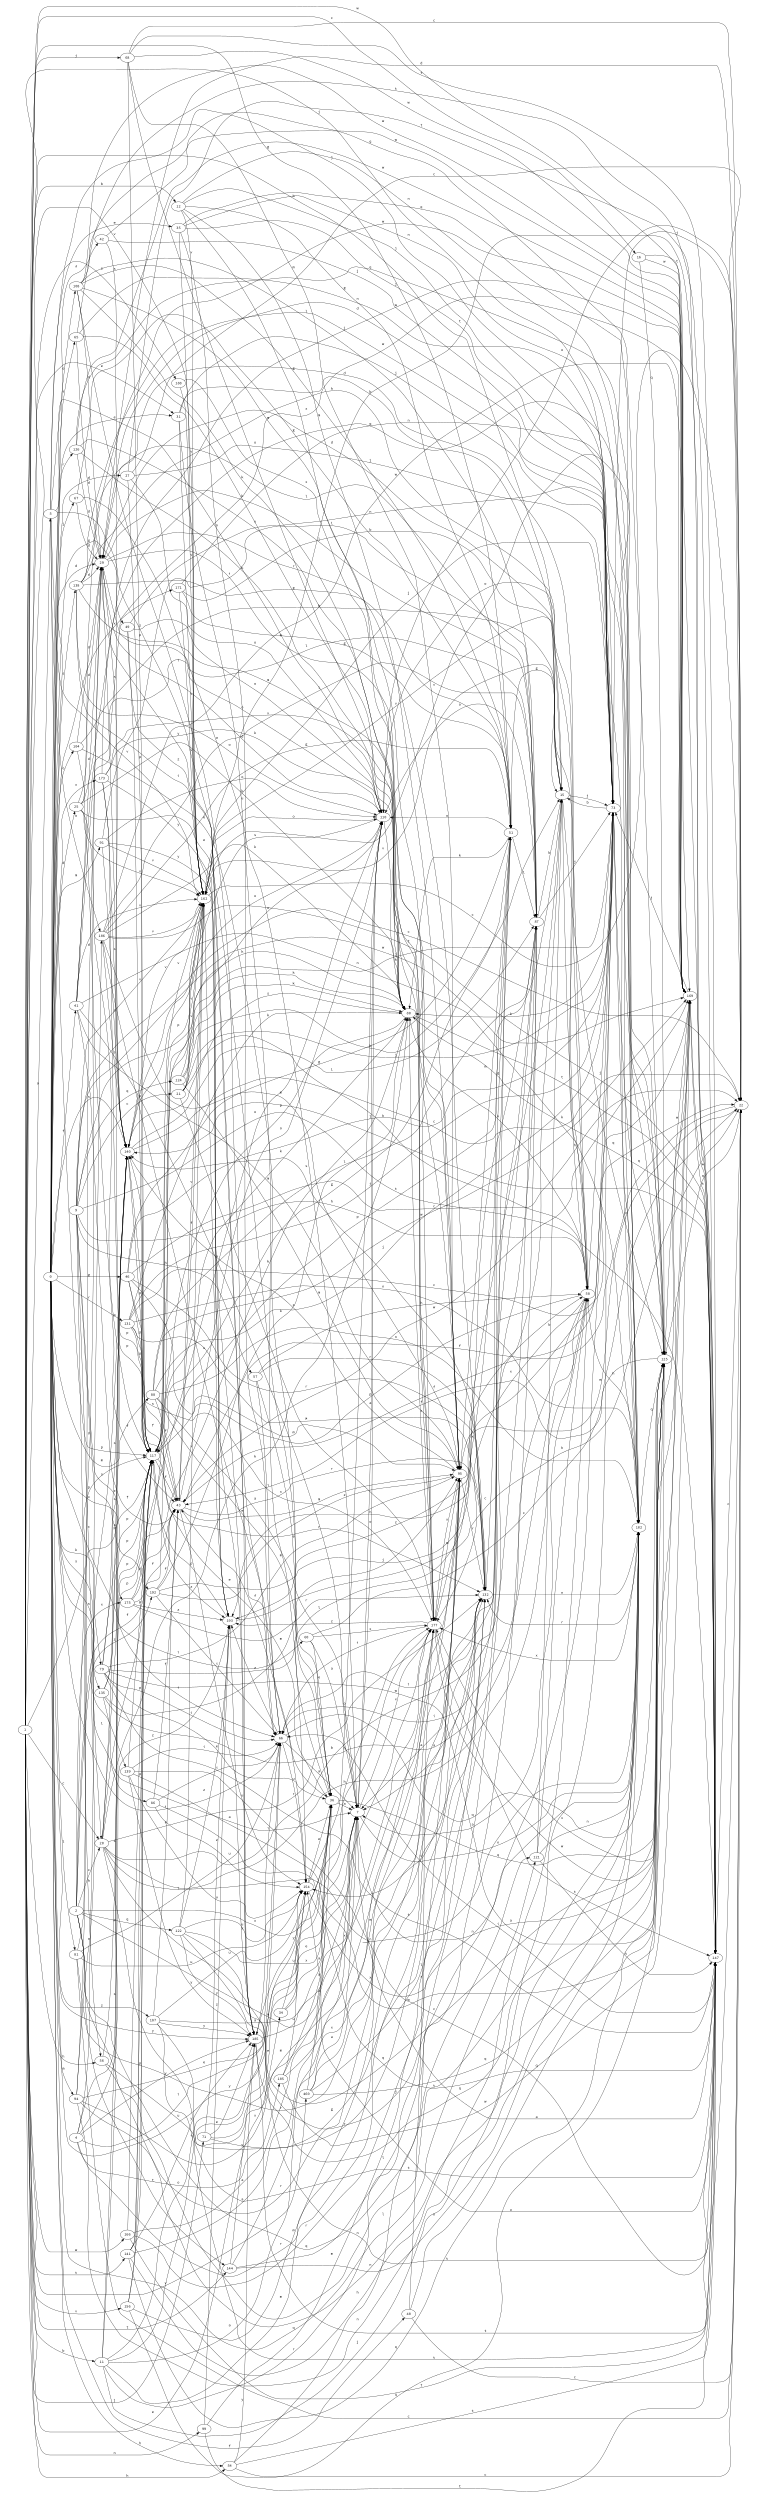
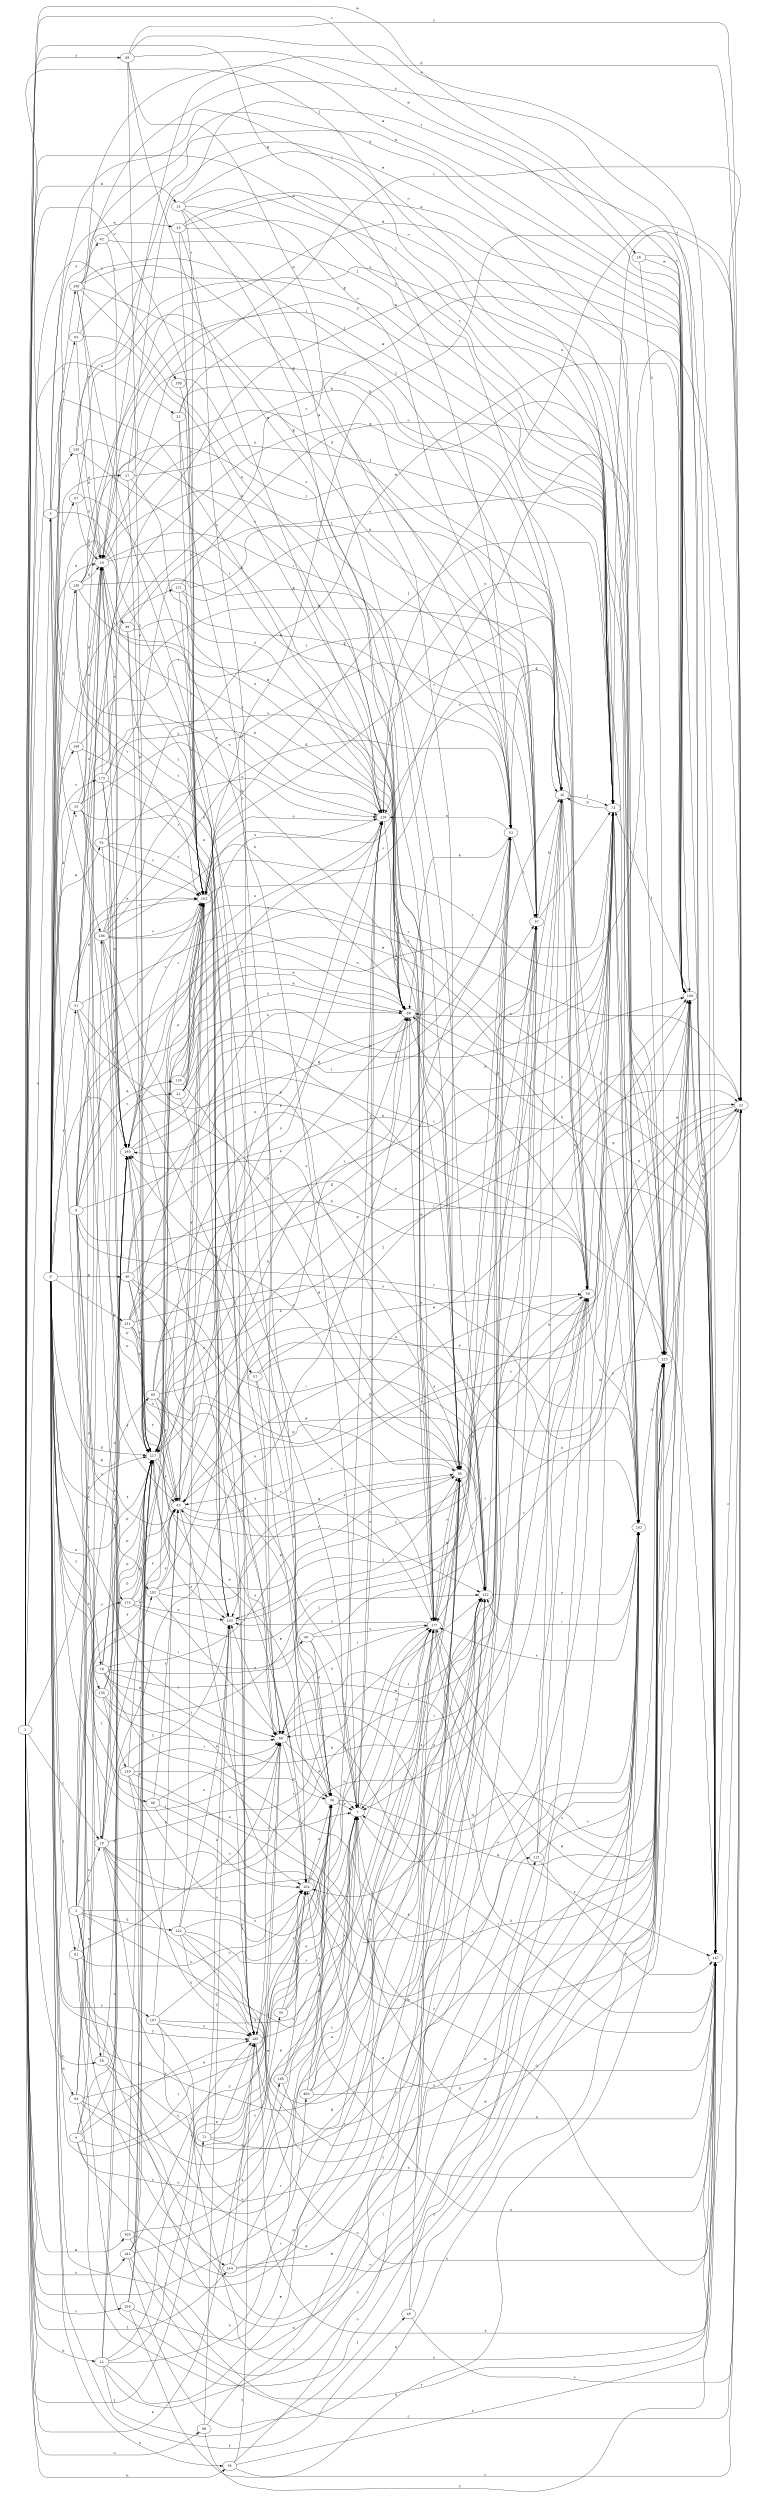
(54, 803) -> (65, 1030)
